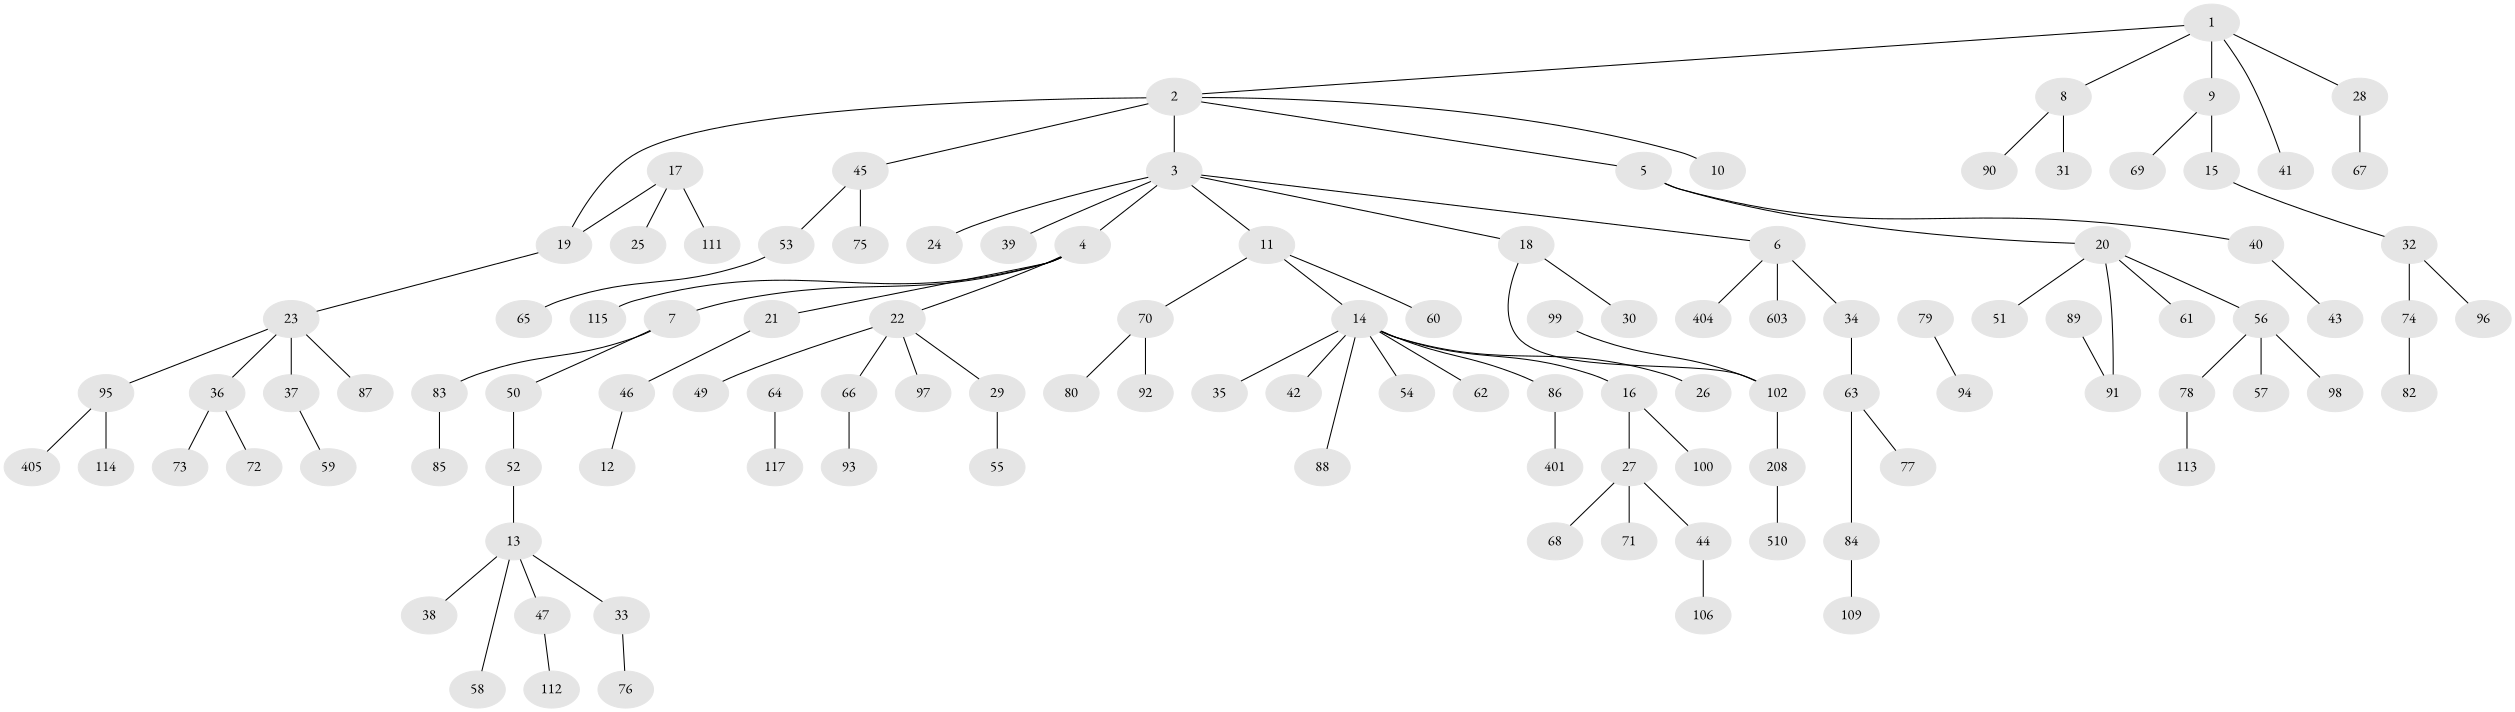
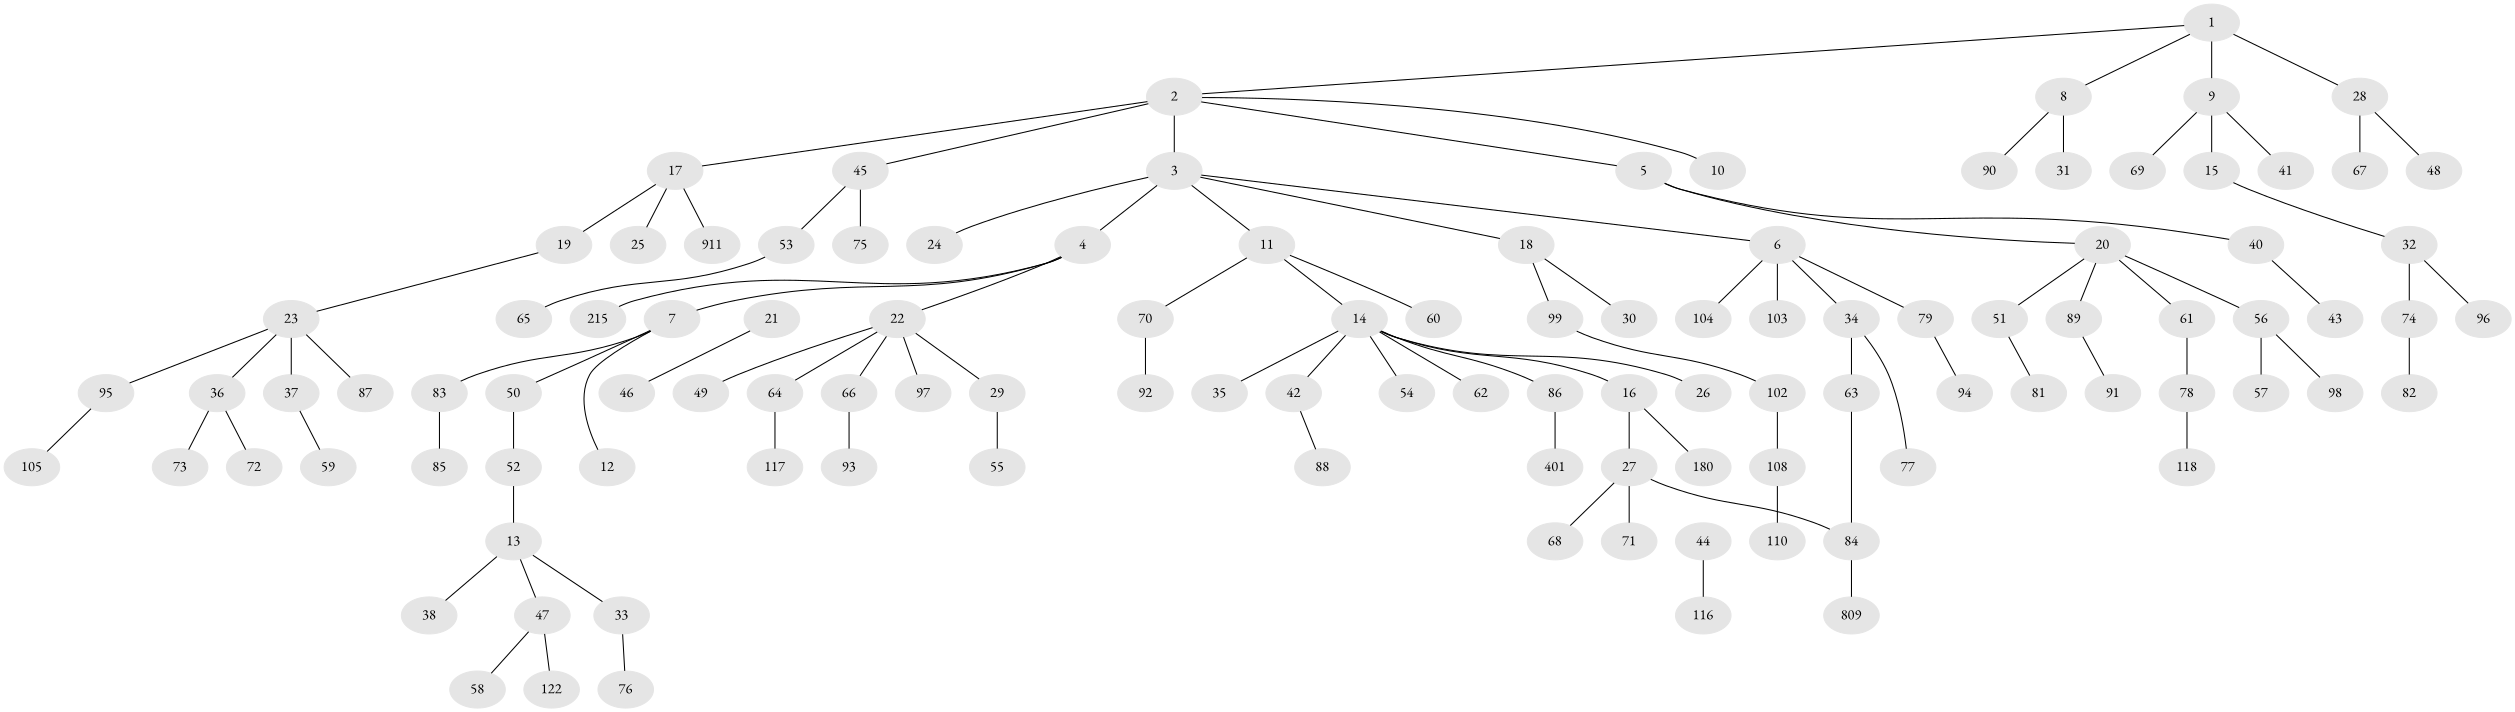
(2256, 94) -> (2249, 134)
(840, 112) -> (925, 134)
none -> (2434, 171)
(712, 245) -> (712, 245)
(1009, 245) -> none
none -> (1851, 282)
(897, 293) -> none
(598, 319) -> (598, 319)
(1703, 319) -> (1703, 319)
(1777, 319) -> (1777, 319)
(2112, 319) -> (2088, 282)
(1534, 349) -> (1541, 282)
none -> (836, 356)
(2224, 356) -> (2187, 356)
(1071, 393) -> none
(1341, 393) -> (1308, 430)
none -> (2039, 393)
(617, 430) -> (589, 376)
(1880, 430) -> (1894, 389)
(32, 467) -> (32, 467)
(106, 467) -> none
(1703, 467) -> (1703, 467)
(1777, 467) -> (1777, 467)
(2187, 467) -> (2187, 467)
(1666, 504) -> (1740, 504)
(1777, 541) -> (1777, 541)
(496, 615) -> (510, 653)
(1703, 615) -> (1703, 615)
(1851, 615) -> (1851, 615)
(552, 690) -> (552, 690)
